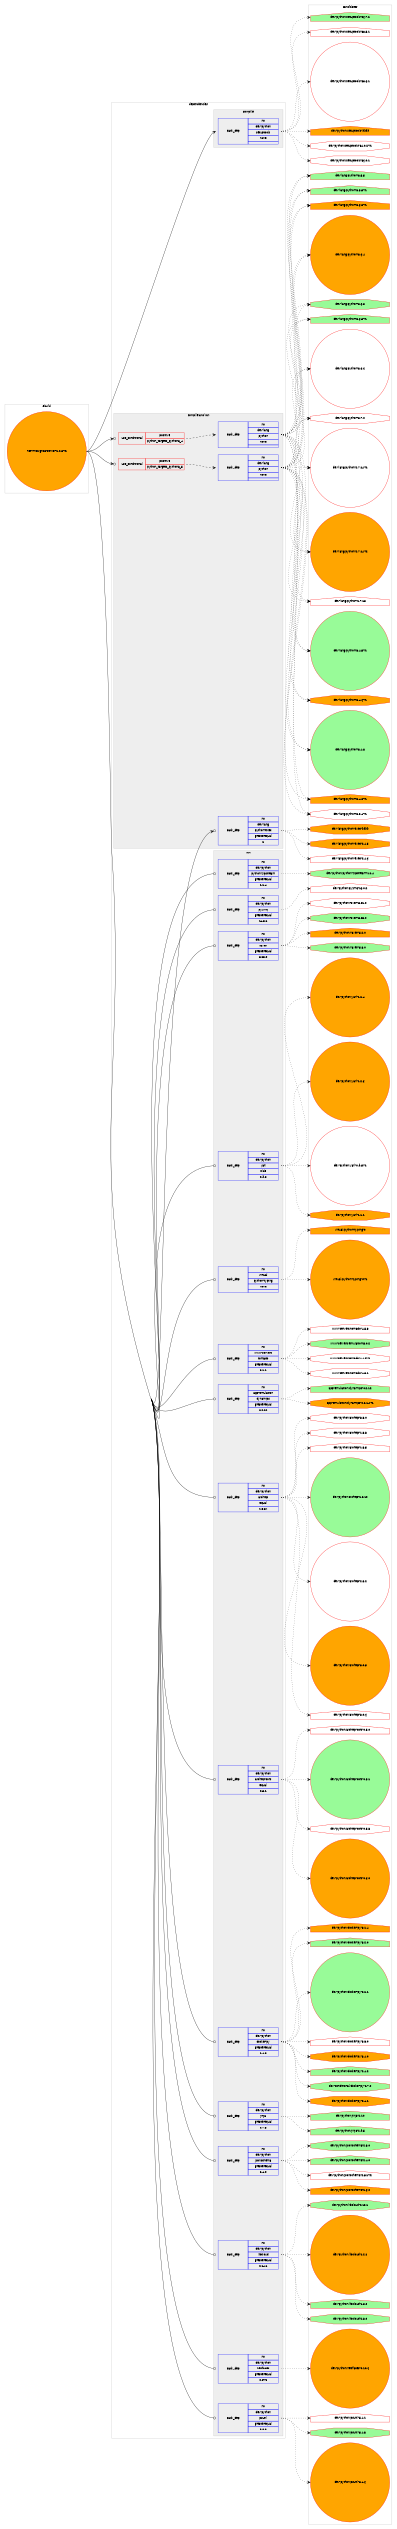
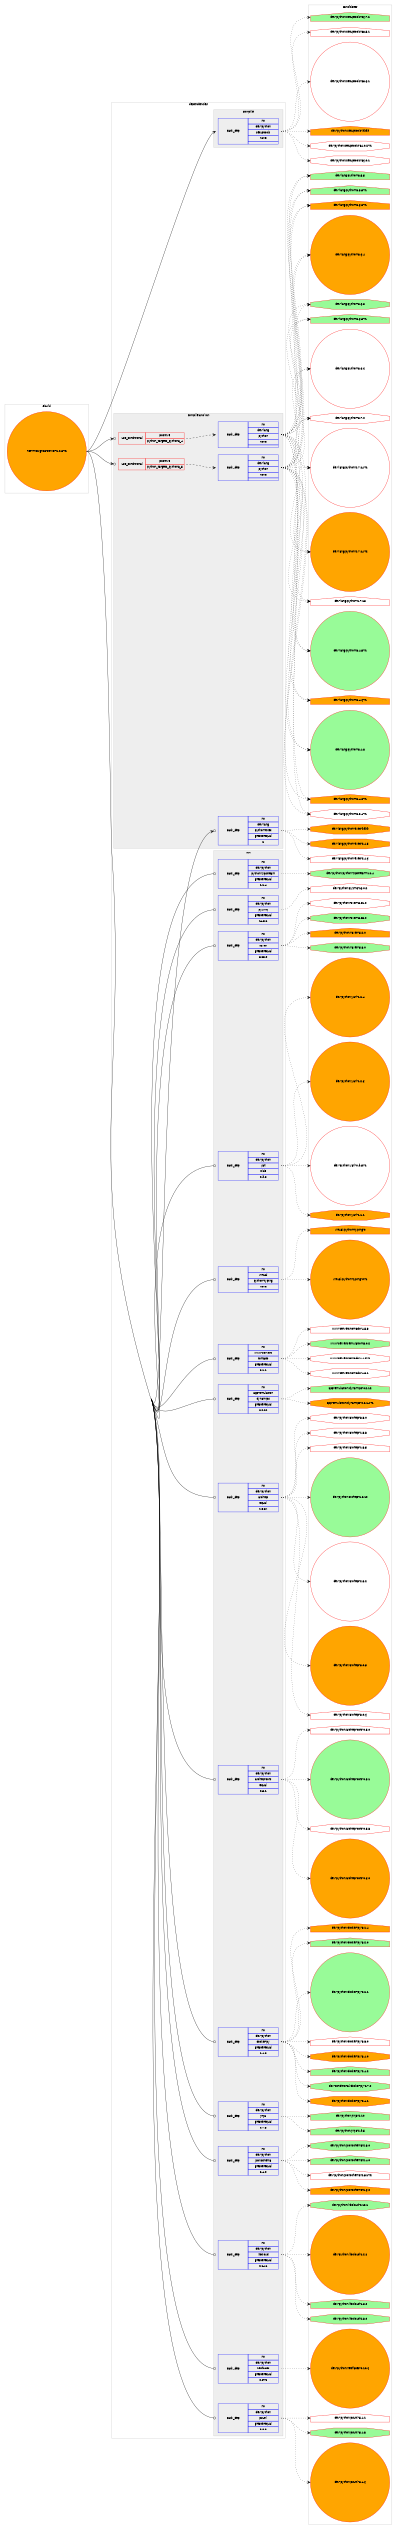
(350, 700) -> (350, 700)
